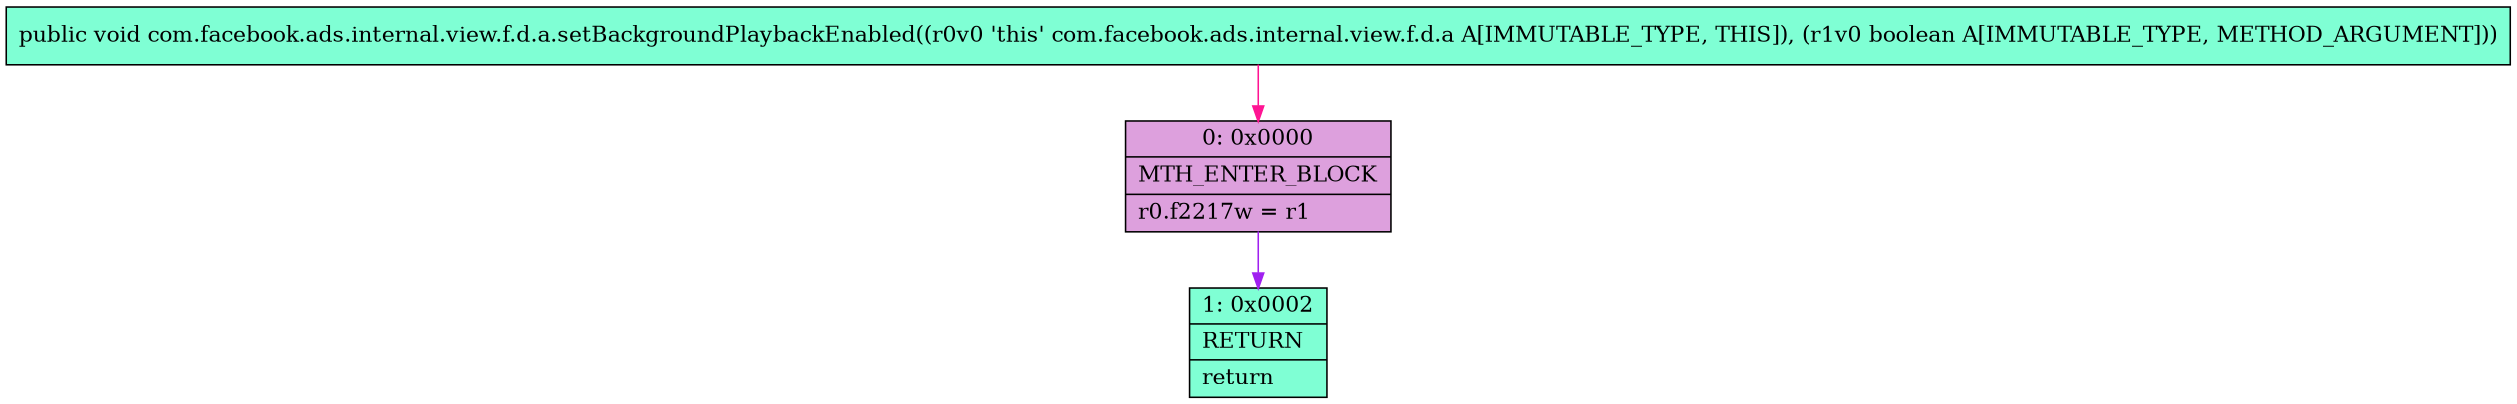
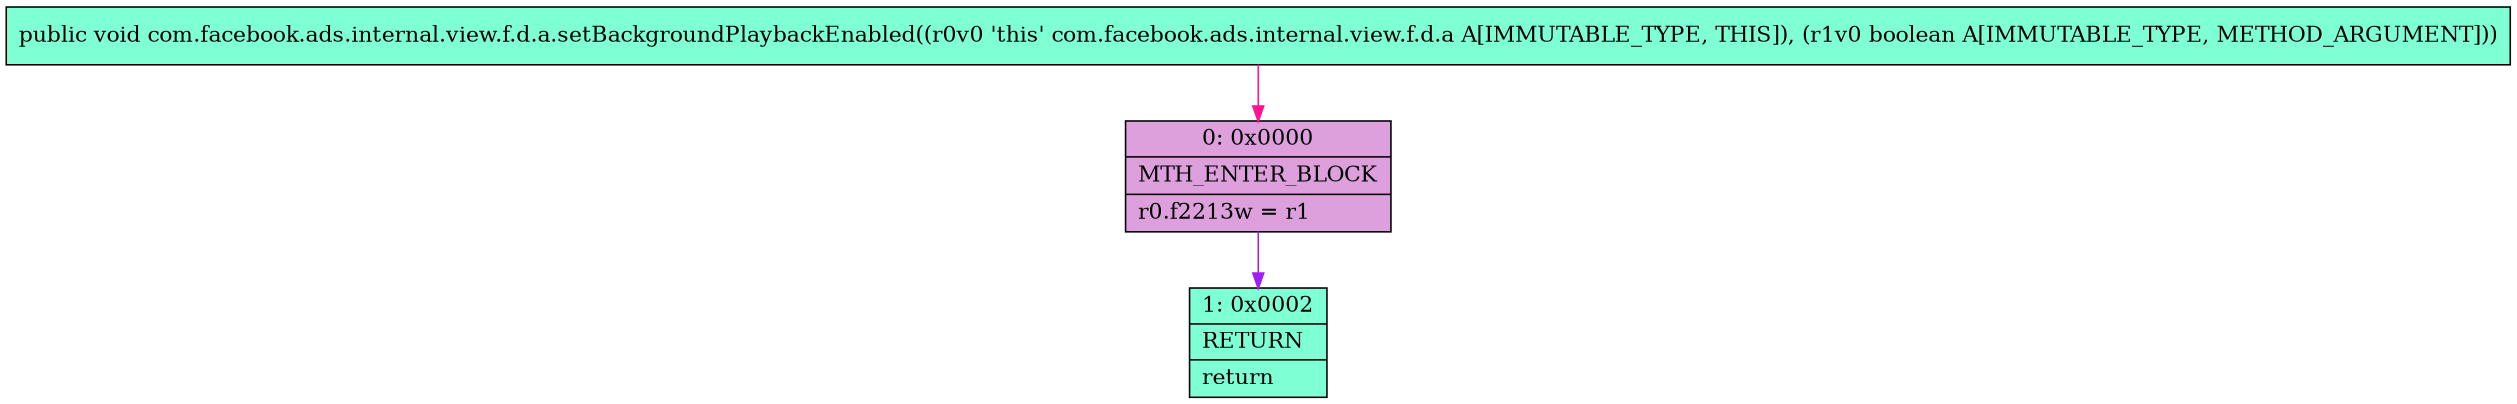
(1225, 212) -> (1225, 212)
